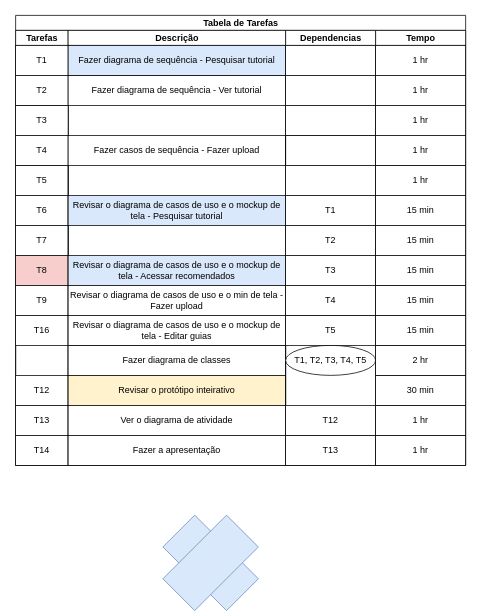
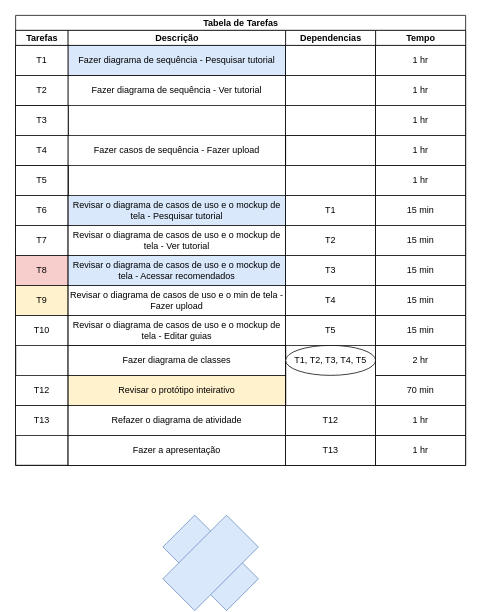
none -> (177, 240)
(42, 300) -> (42, 300)
(42, 330) -> (42, 330)
(420, 390) -> (420, 390)
(177, 420) -> (177, 420)
(42, 450) -> none
